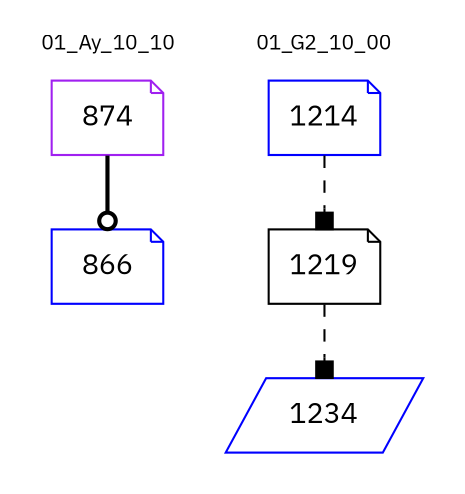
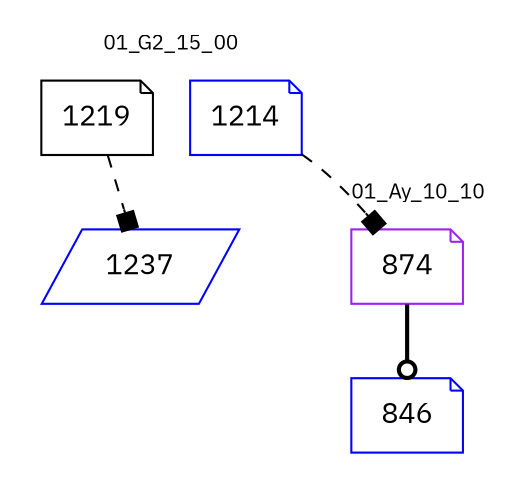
(324, 44) -> (172, 44)
(324, 182) -> (348, 194)
(107, 267) -> (407, 415)
(324, 415) -> (141, 267)
